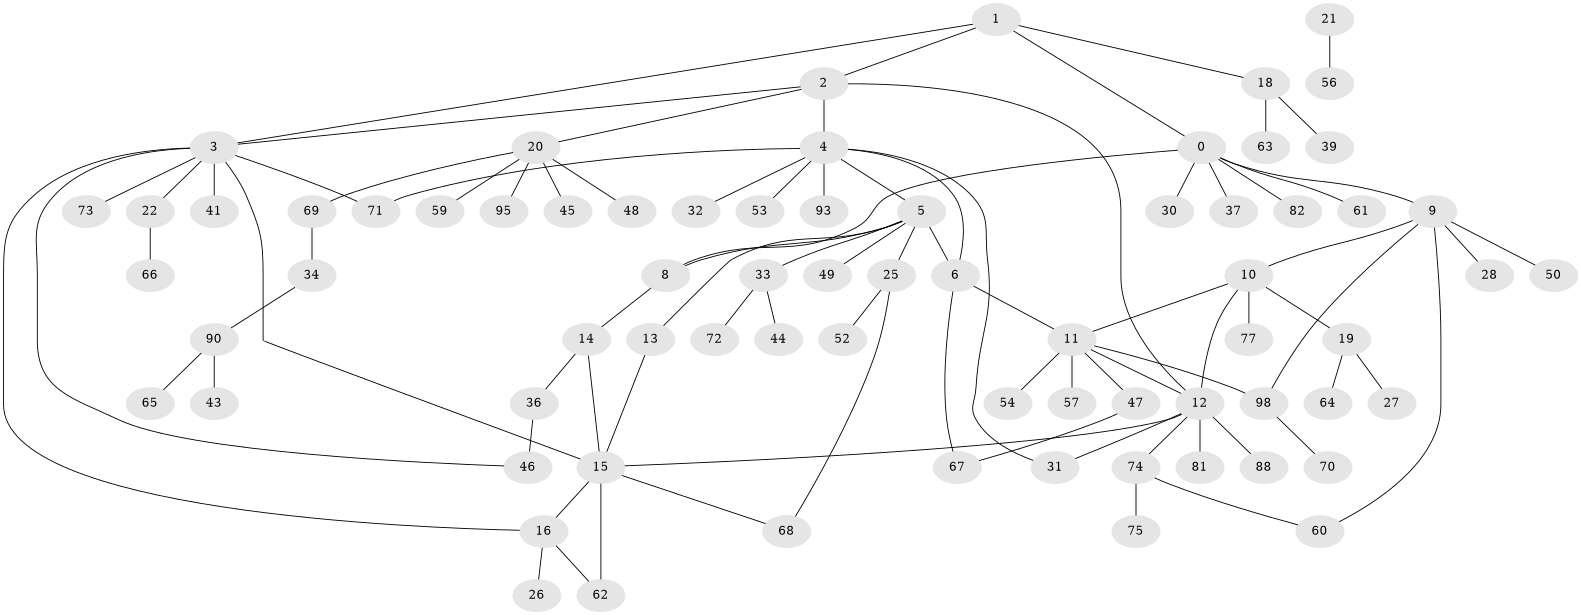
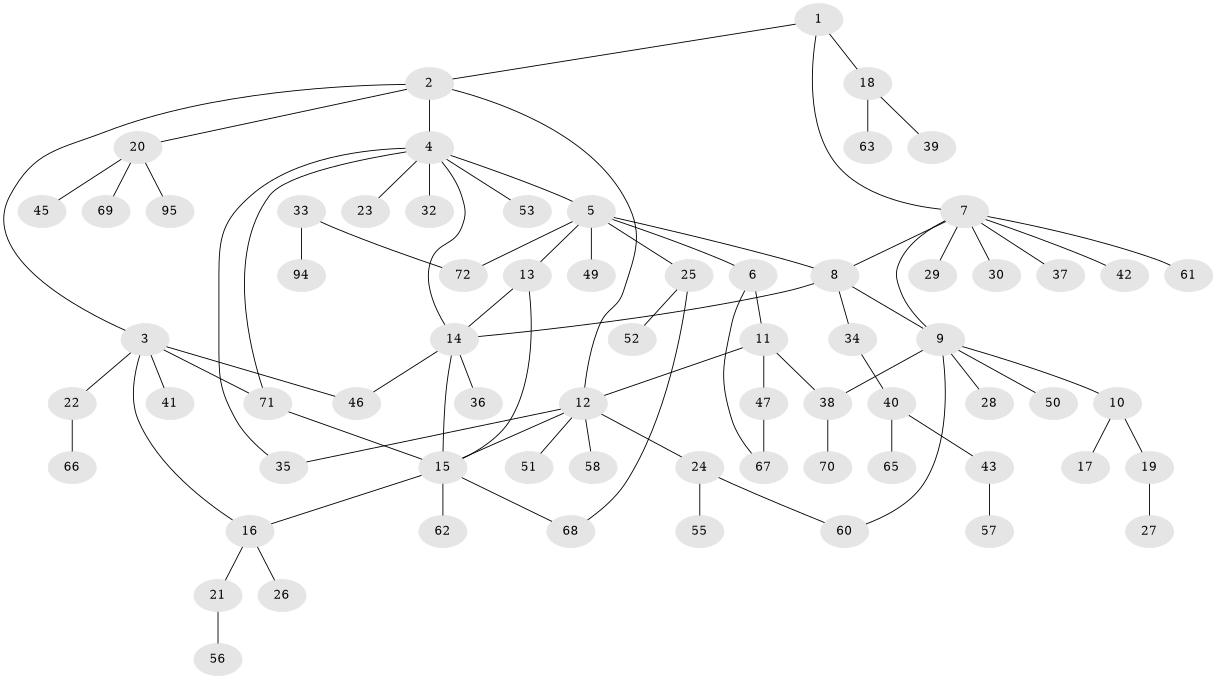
(605, 84) -> none
(1202, 148) -> (965, 212)
(931, 175) -> (448, 243)
(86, 212) -> none
(440, 212) -> none
(632, 212) -> none
(824, 212) -> (366, 212)
(1298, 212) -> (1125, 276)
(312, 244) -> (844, 308)
(839, 244) -> (527, 244)
none -> (933, 276)
none -> (491, 308)
none -> (888, 308)
(1160, 308) -> none
(1212, 336) -> none
(214, 340) -> (892, 404)
(779, 340) -> (302, 276)
(1249, 340) -> (1086, 468)
(334, 367) -> (355, 436)
(1072, 372) -> (990, 500)
(1008, 404) -> none
(1264, 404) -> (828, 404)
(1328, 404) -> none
(531, 435) -> (405, 372)
(1055, 468) -> (284, 468)
(1136, 468) -> (700, 468)
(1200, 468) -> (529, 468)
(1264, 468) -> (593, 468)
(1136, 532) -> (700, 532)
(572, 564) -> (234, 564)
